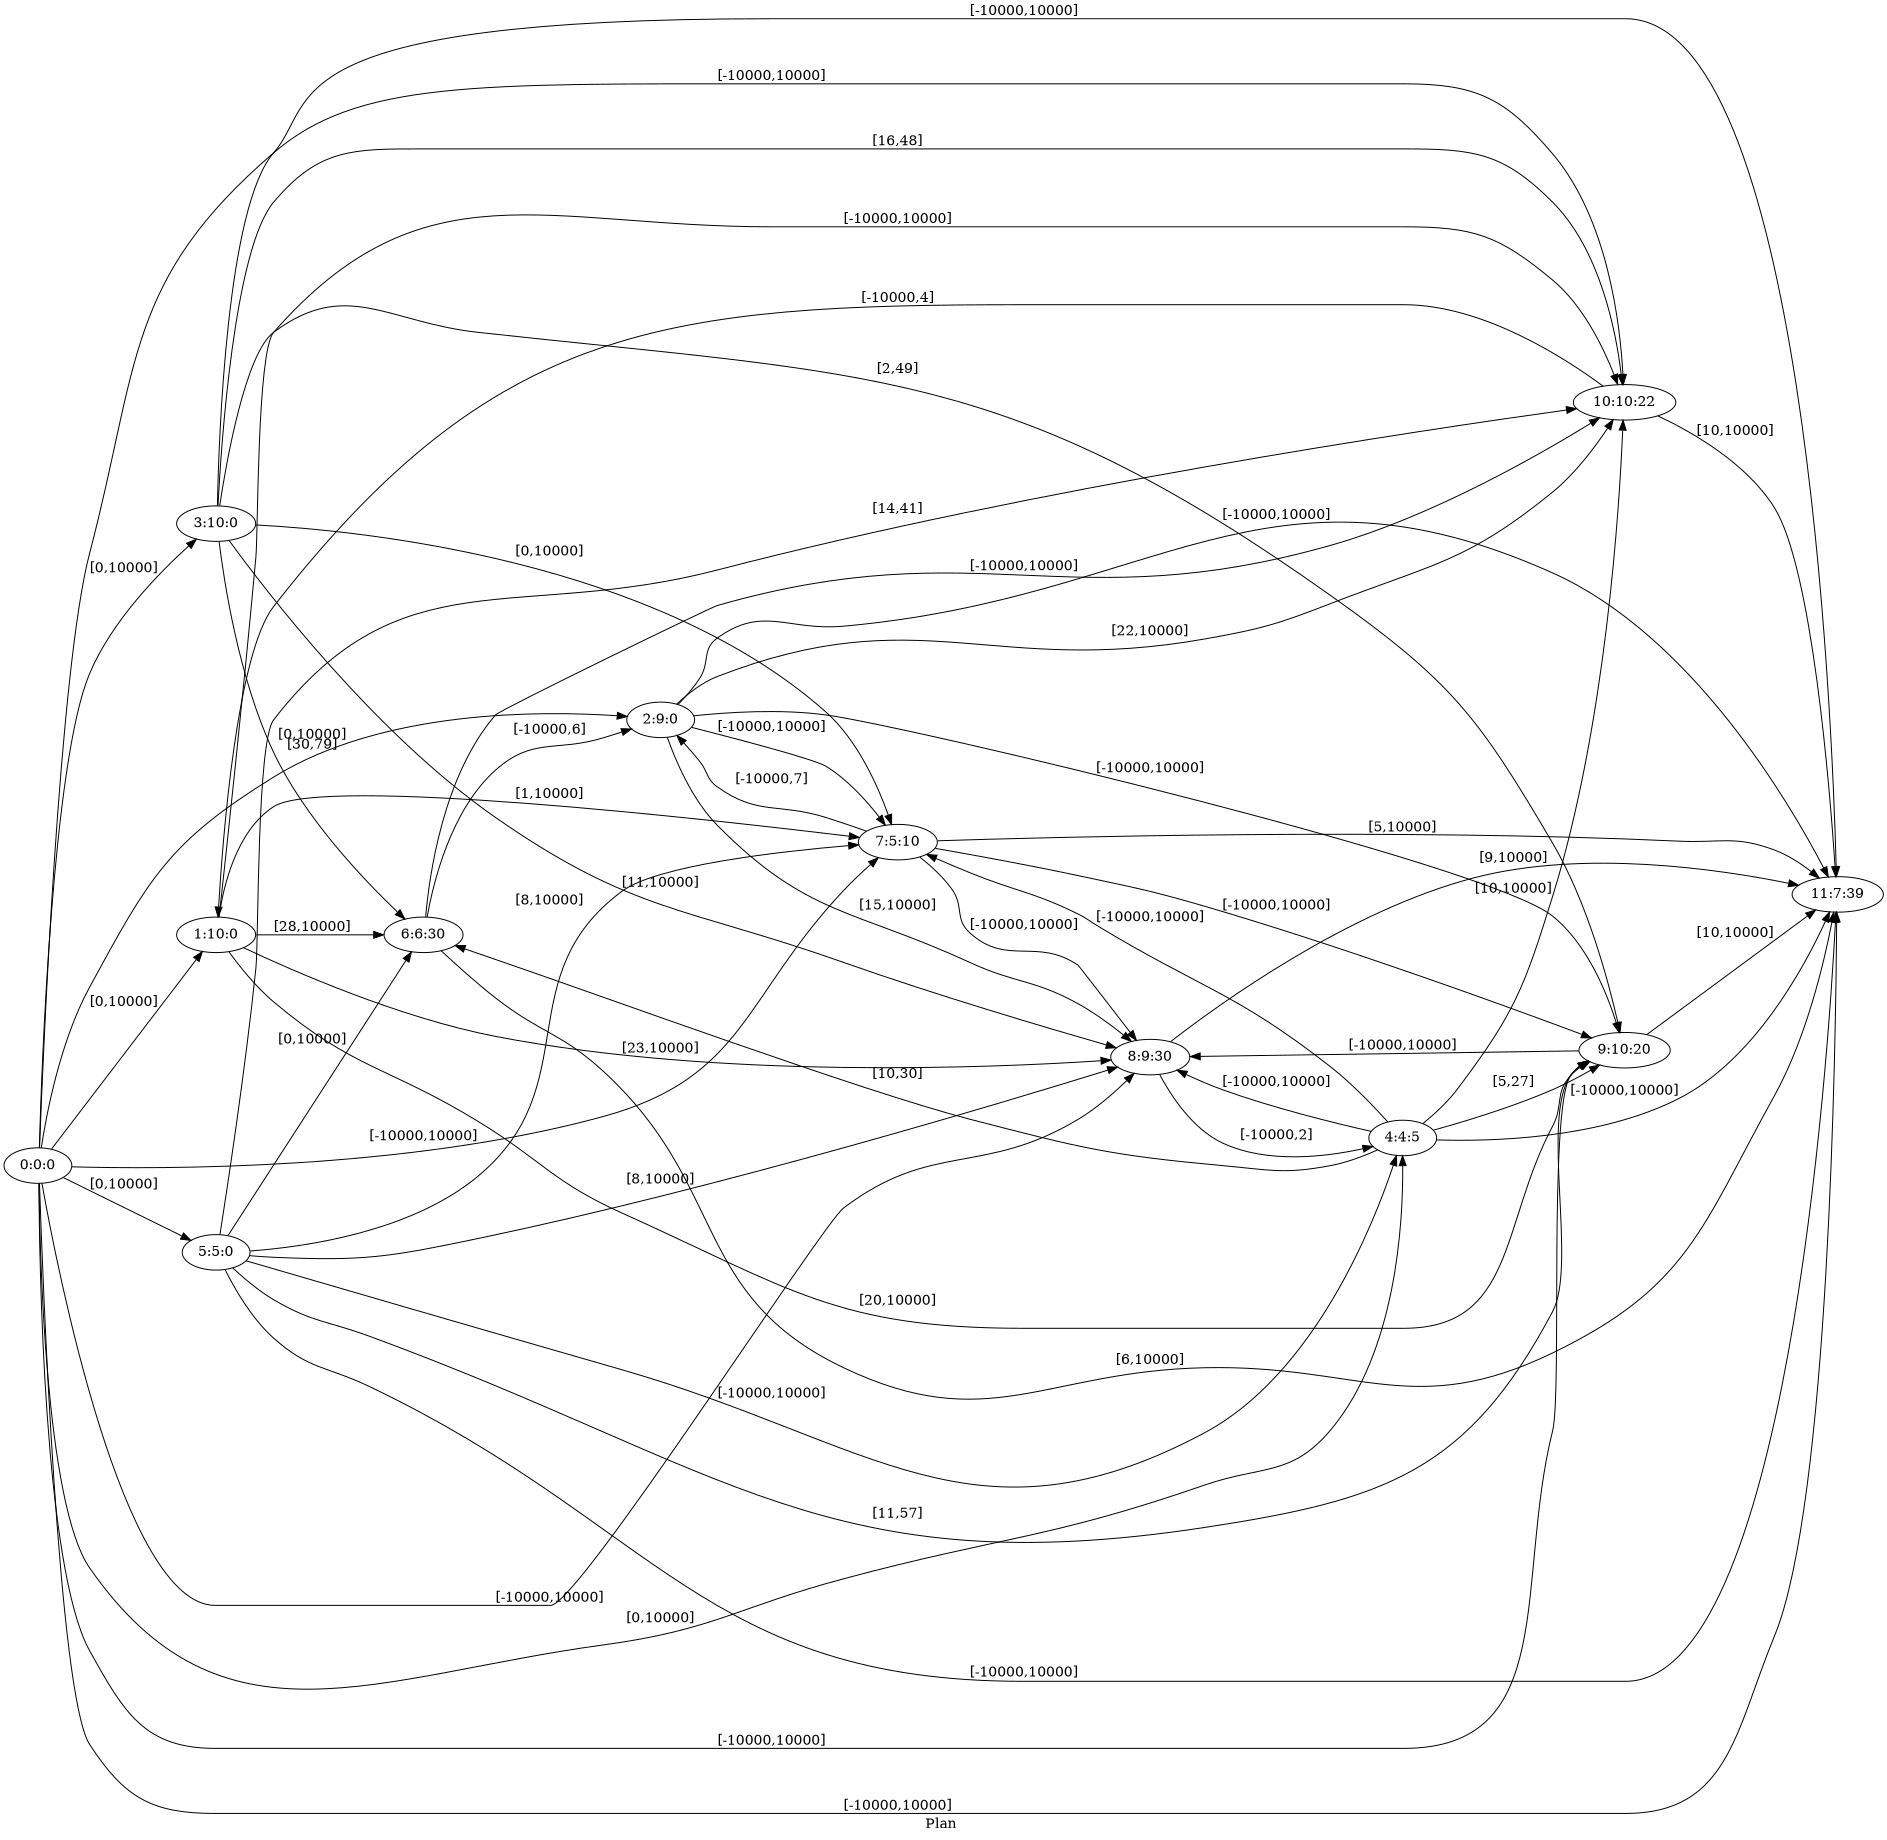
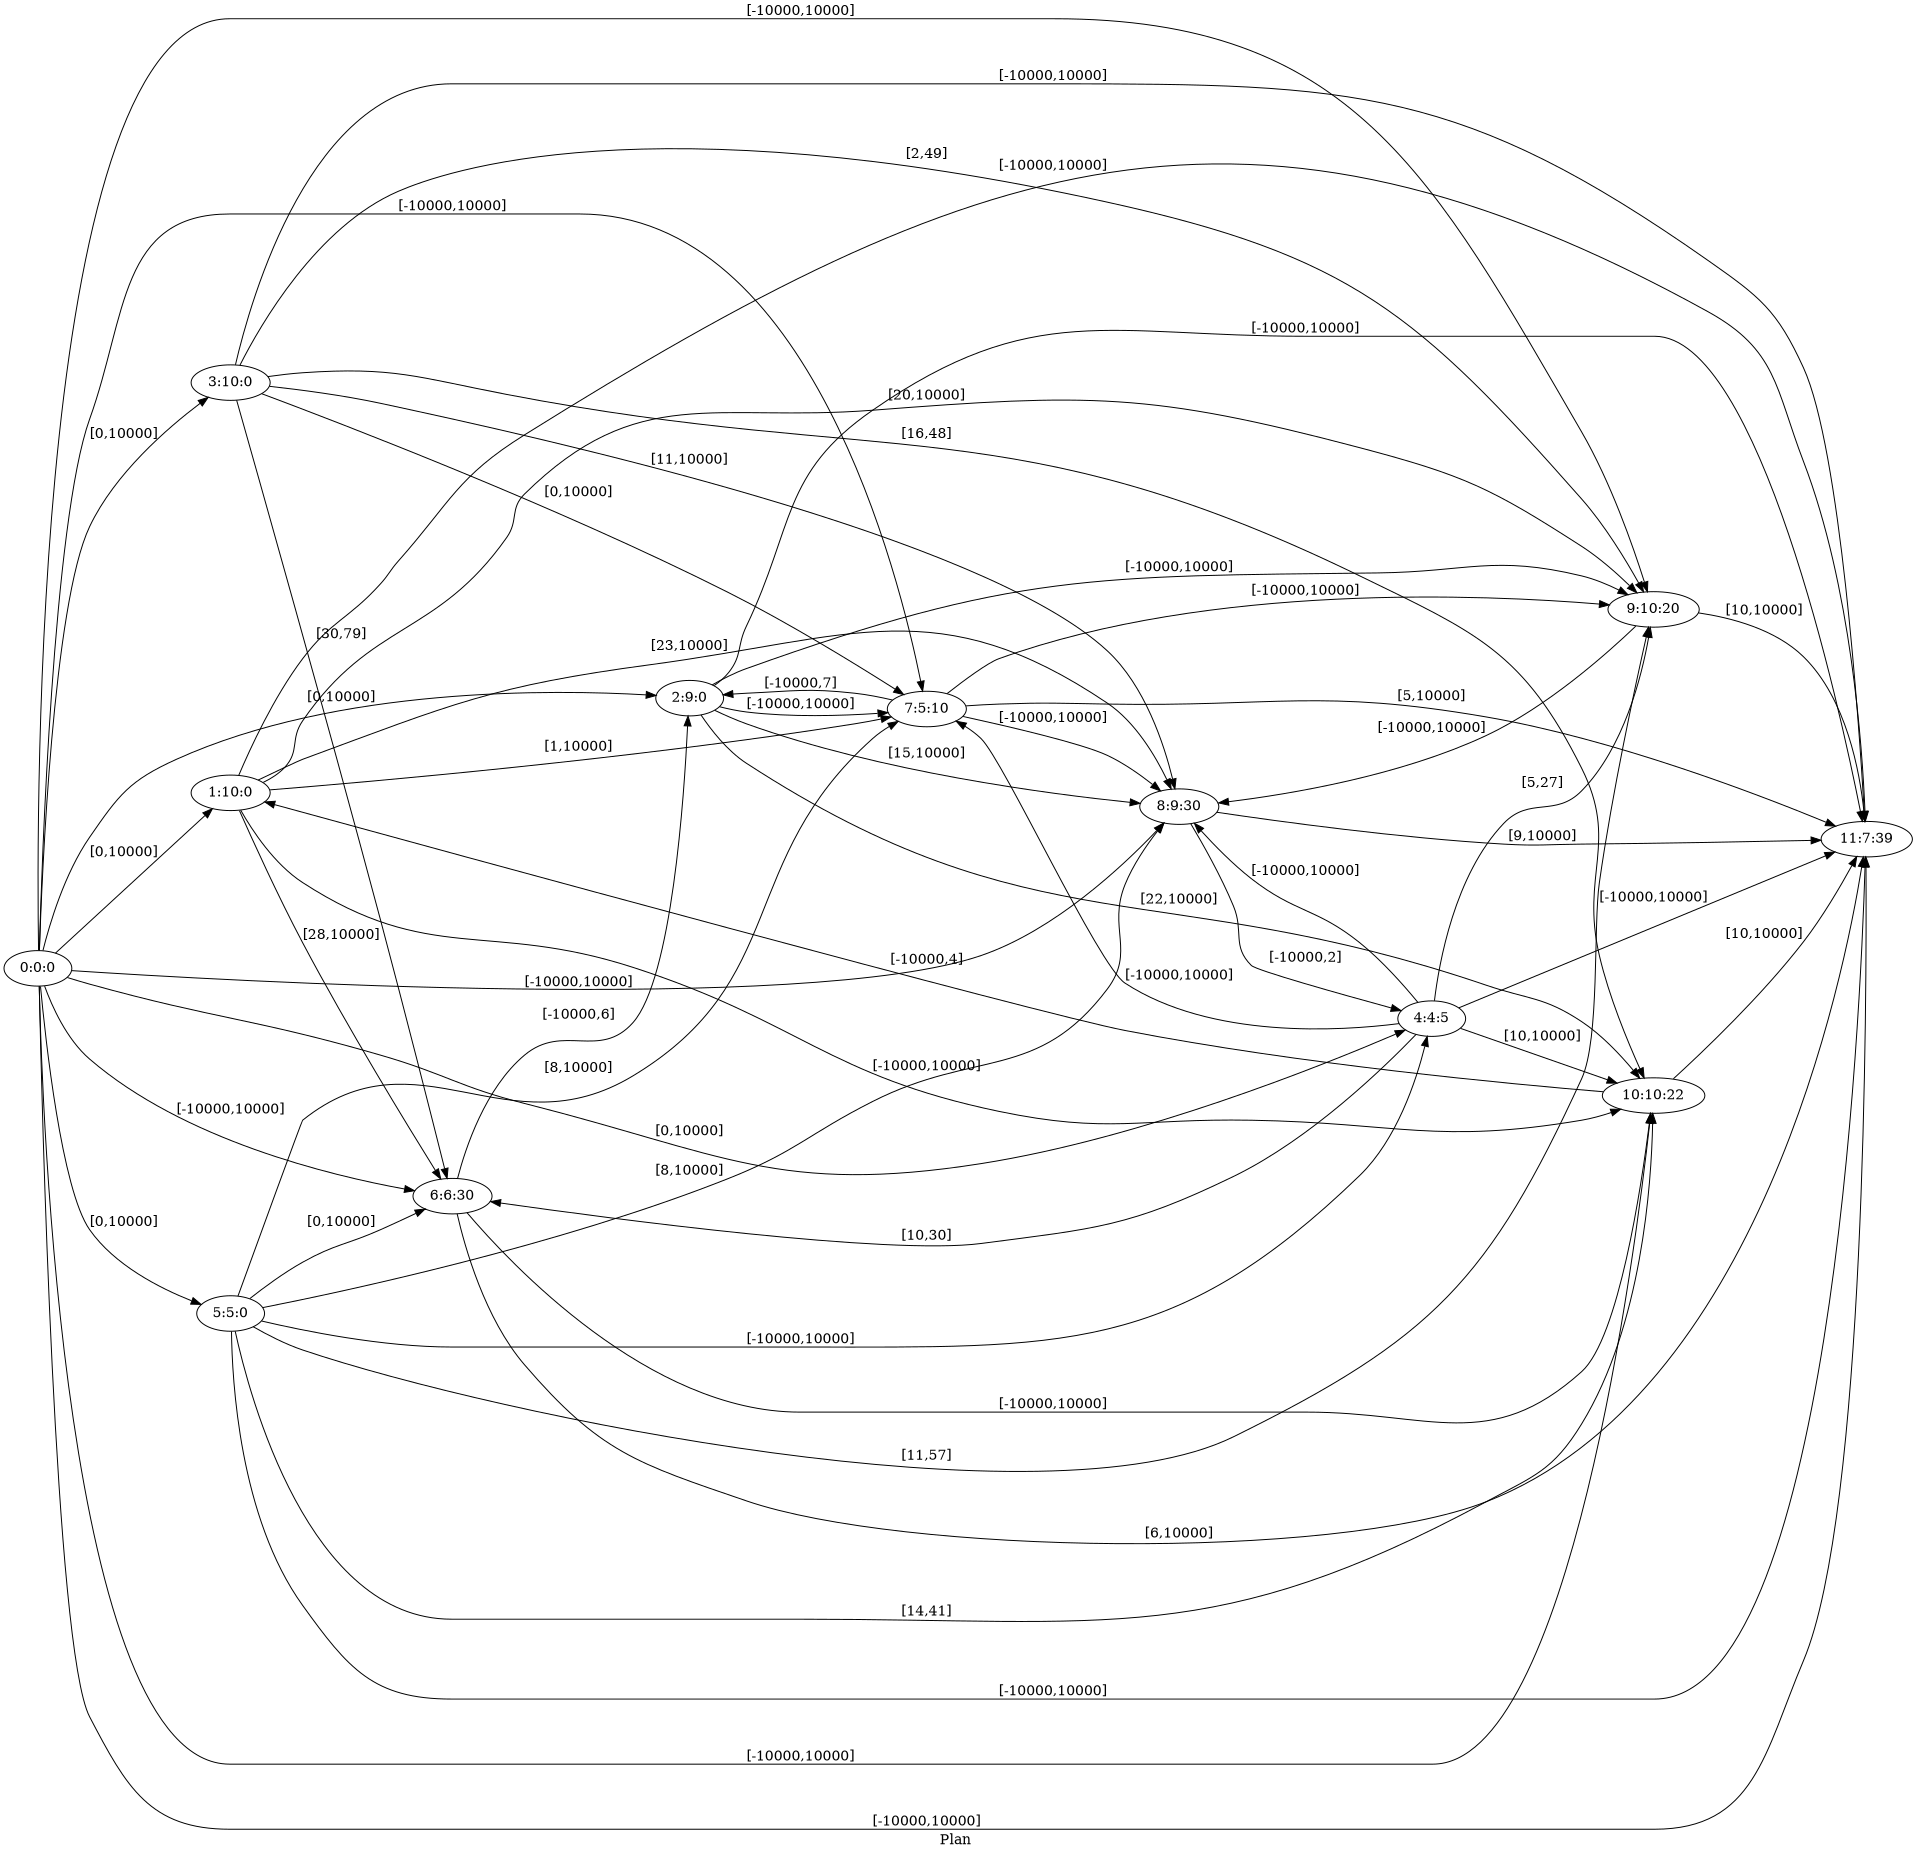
none -> (1145, 170)
none -> (199, 1126)
